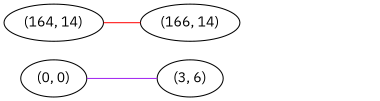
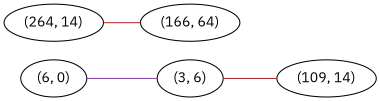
(54, 23) -> (54, 23)
(190, 23) -> (190, 23)
(54, 78) -> (54, 78)
none -> (327, 78)
